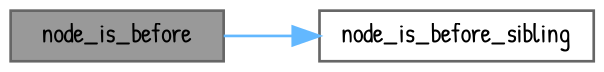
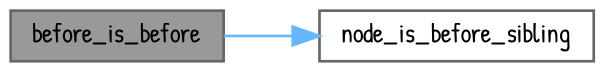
(117, 36) -> (117, 36)
